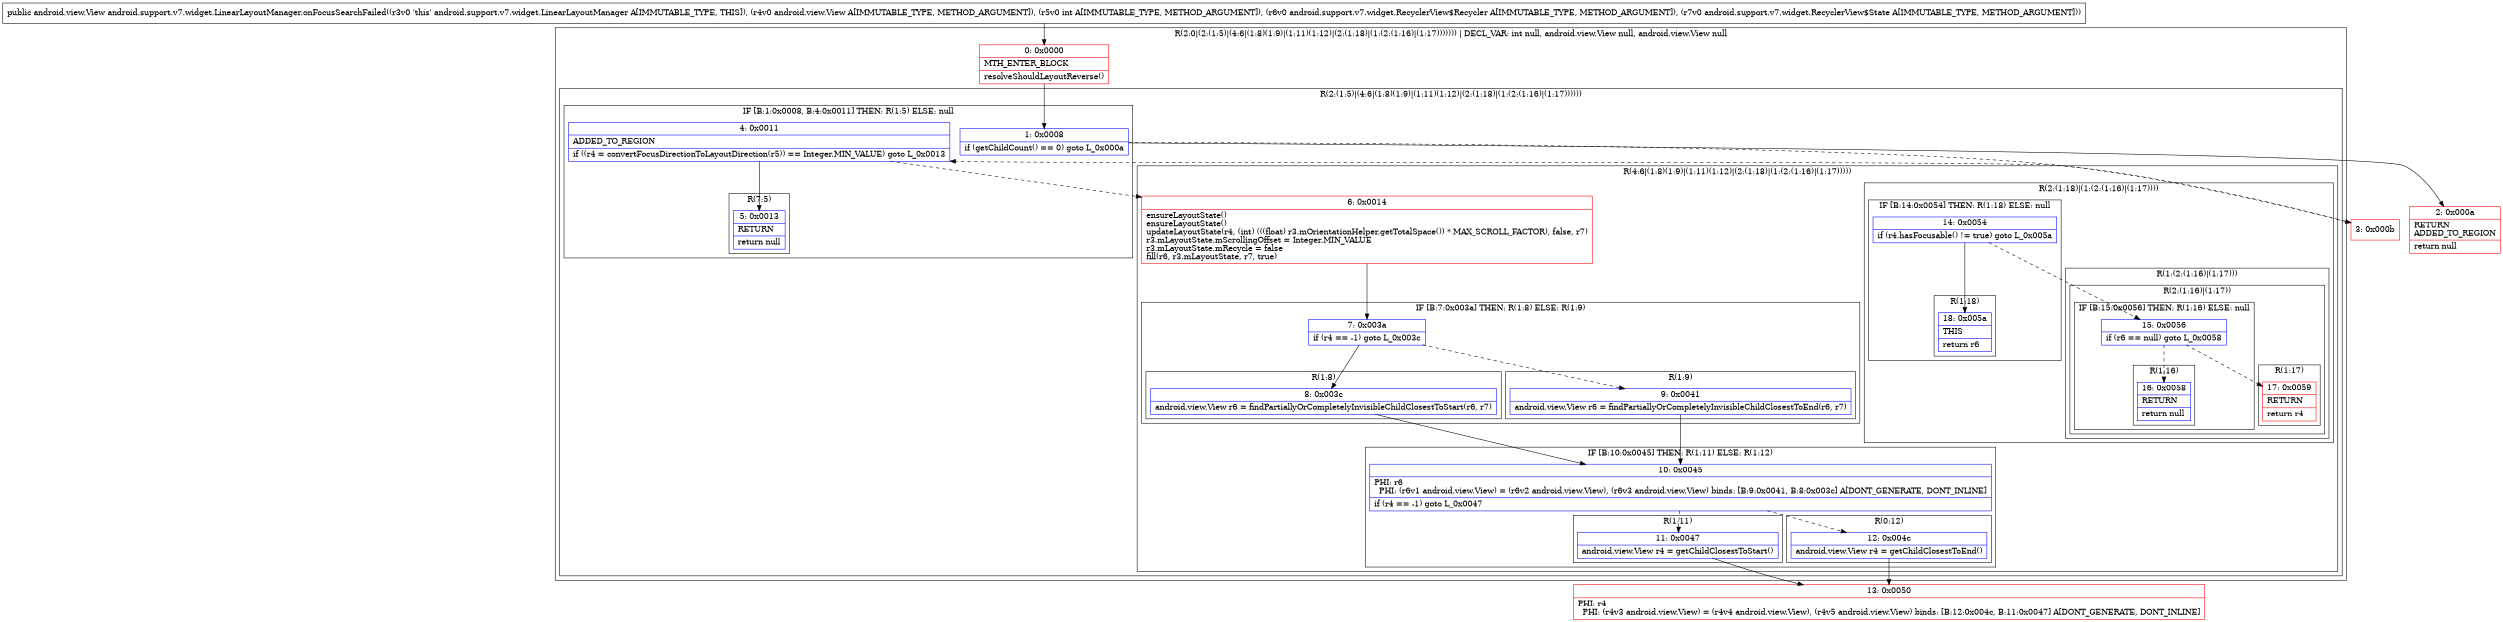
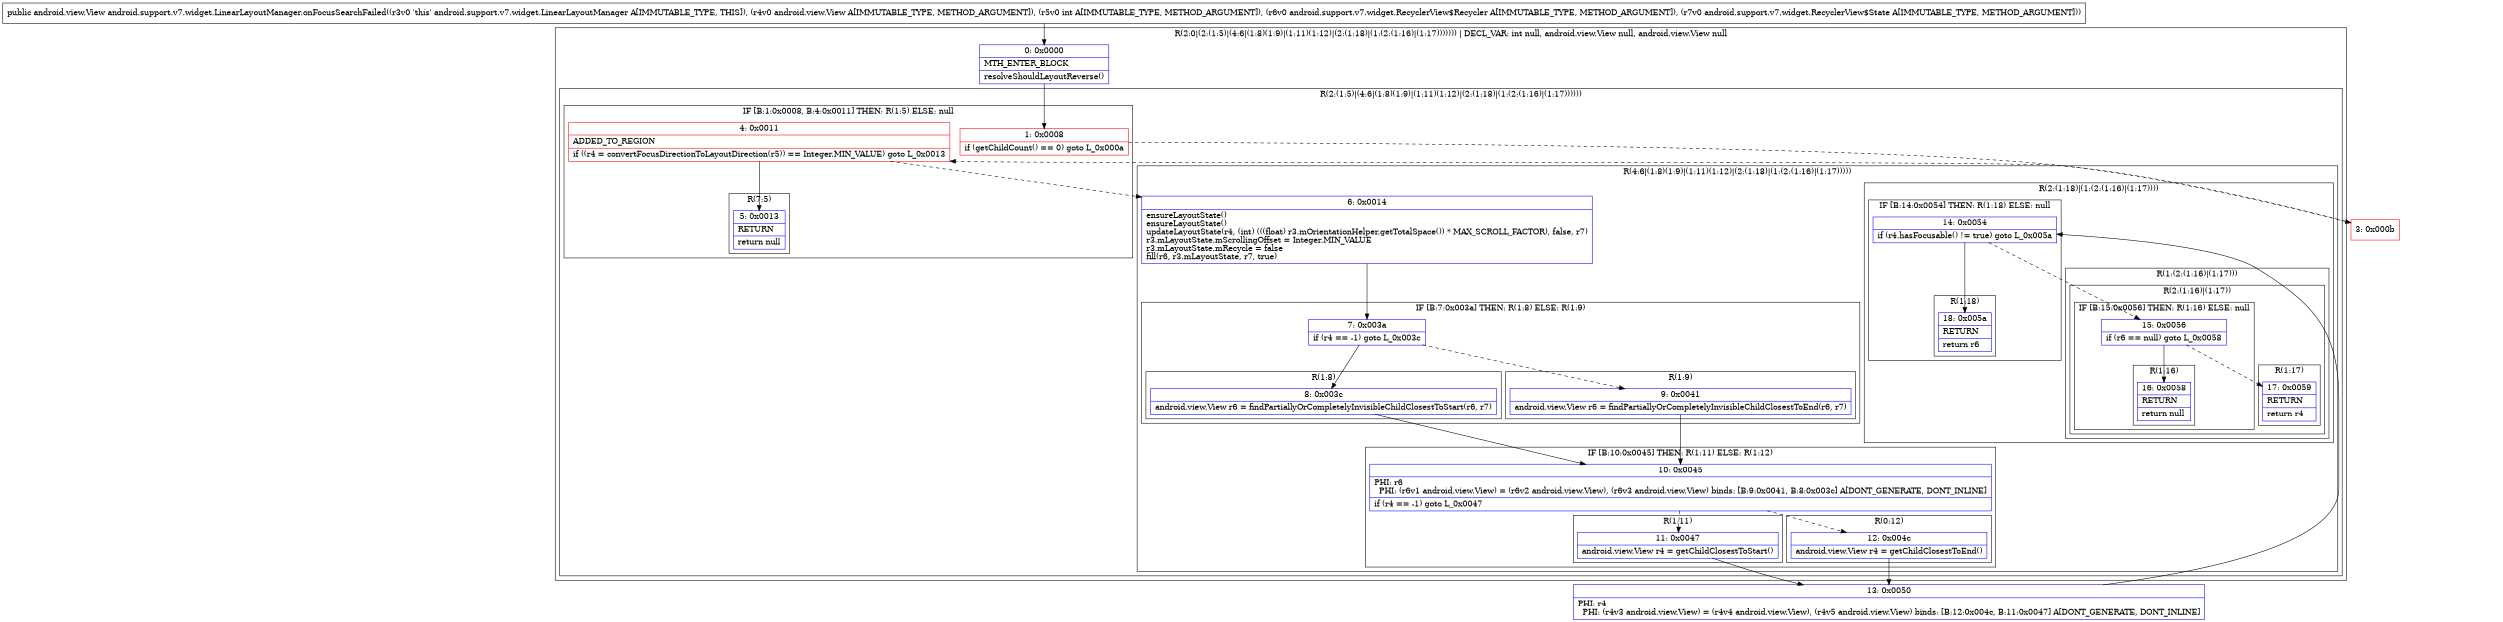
(1044, 64) -> (1044, 64)
(759, 142) -> (759, 142)
(1044, 142) -> (1044, 142)
(1367, 230) -> (1367, 230)
(2455, 230) -> none
none -> (2312, 313)
(1953, 332) -> (1961, 332)
(2164, 361) -> (2164, 361)
(2289, 402) -> (2289, 402)
(1889, 602) -> (1889, 602)
